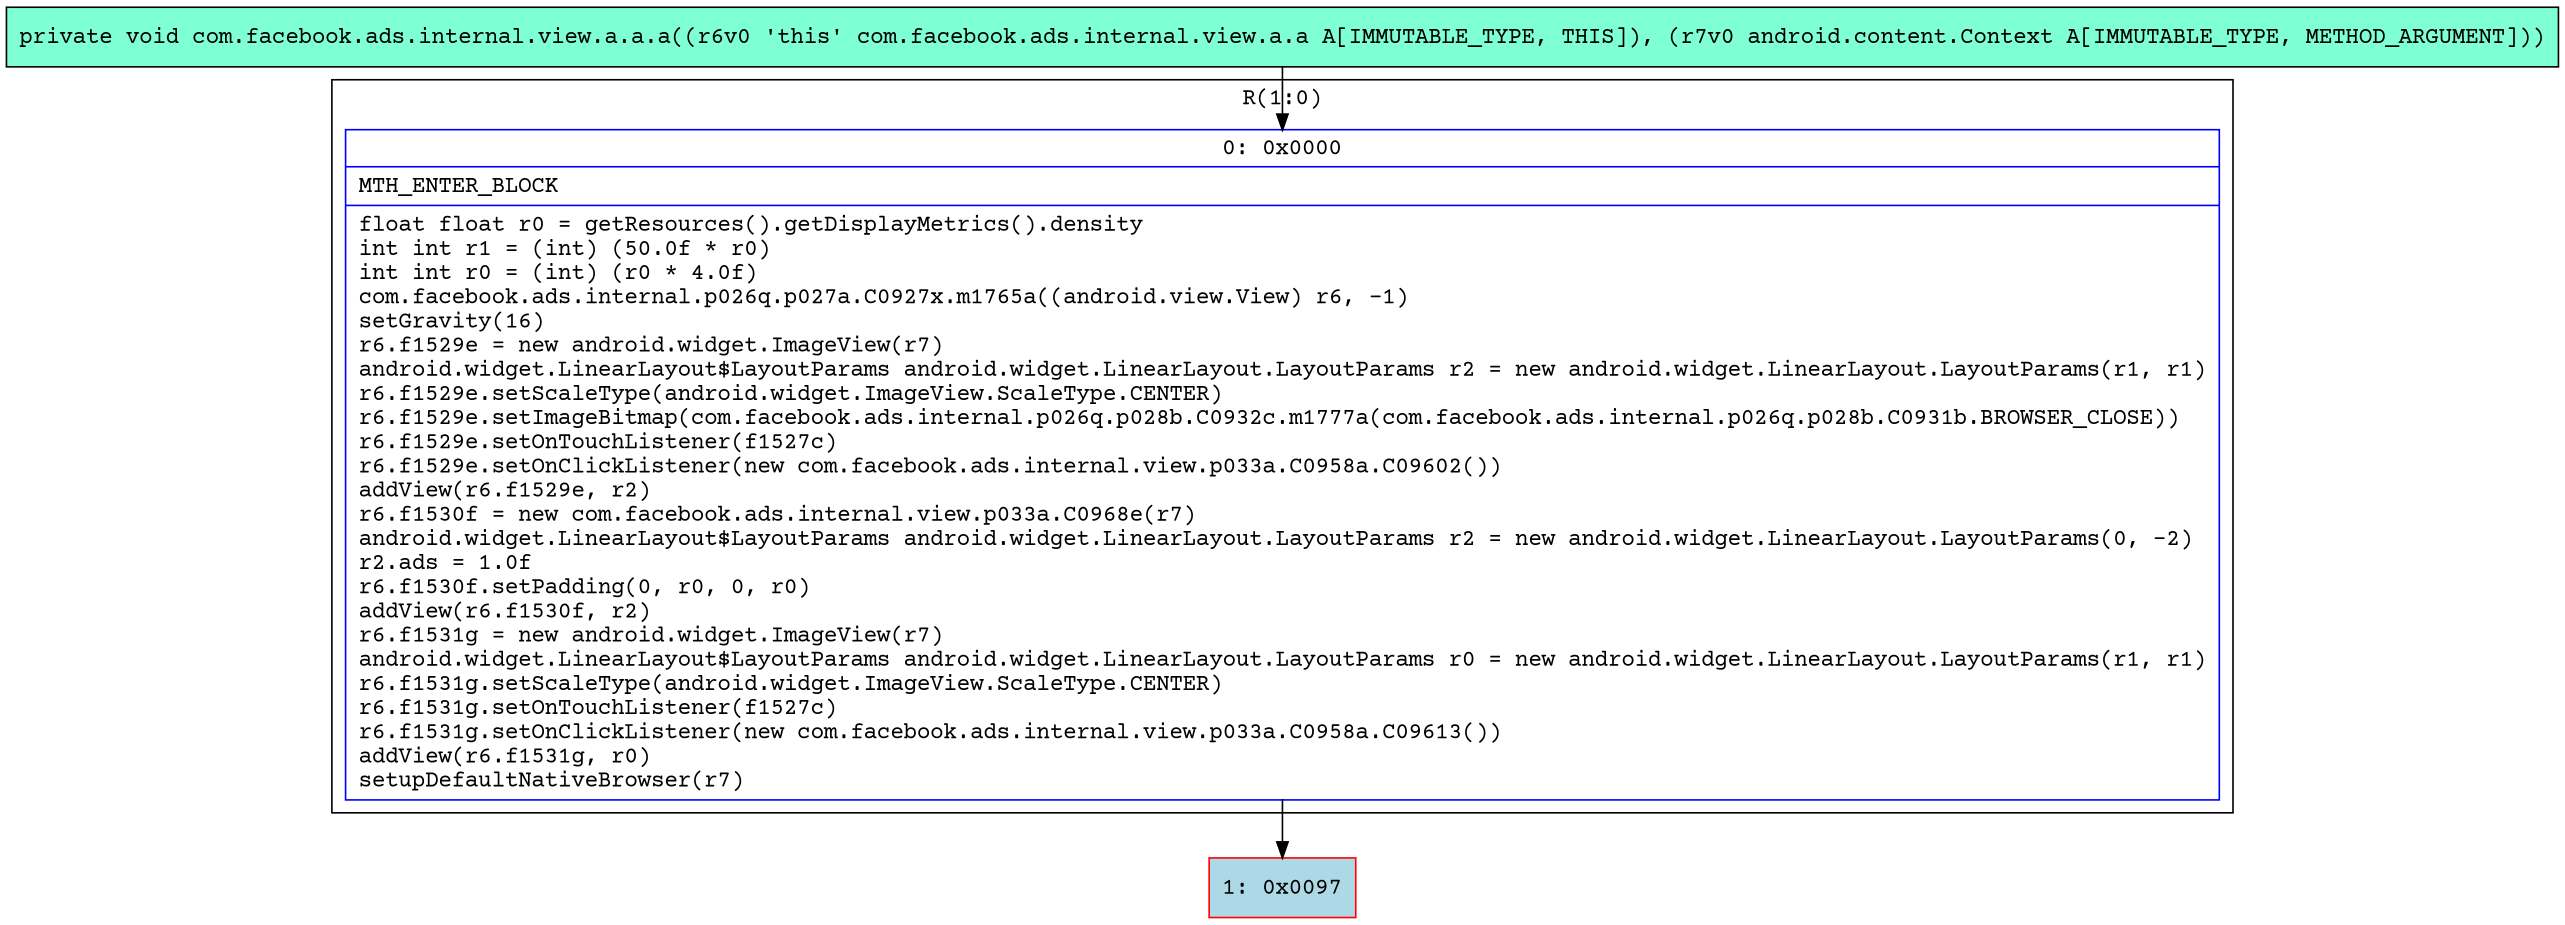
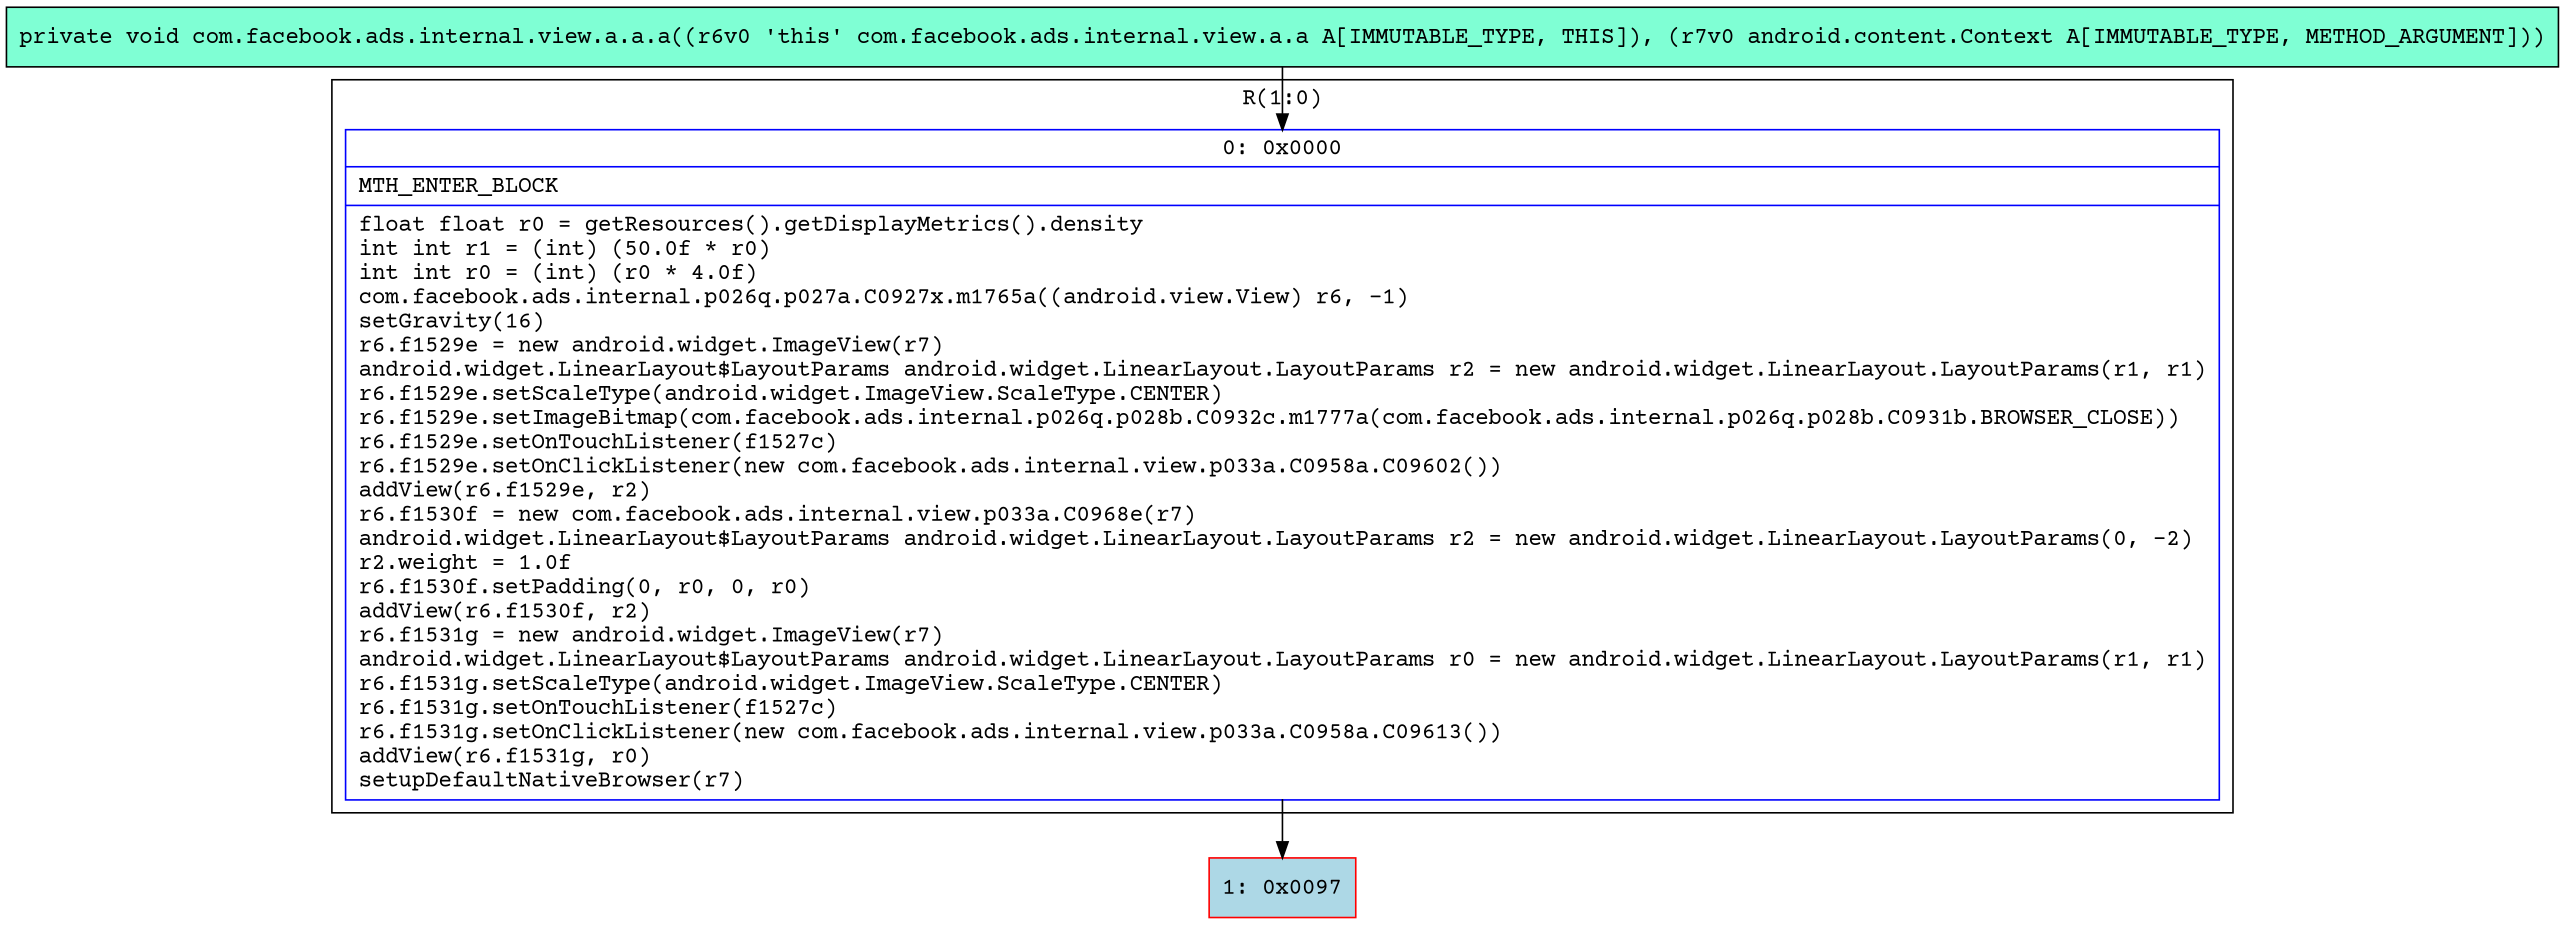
(445, 562) -> (466, 562)
